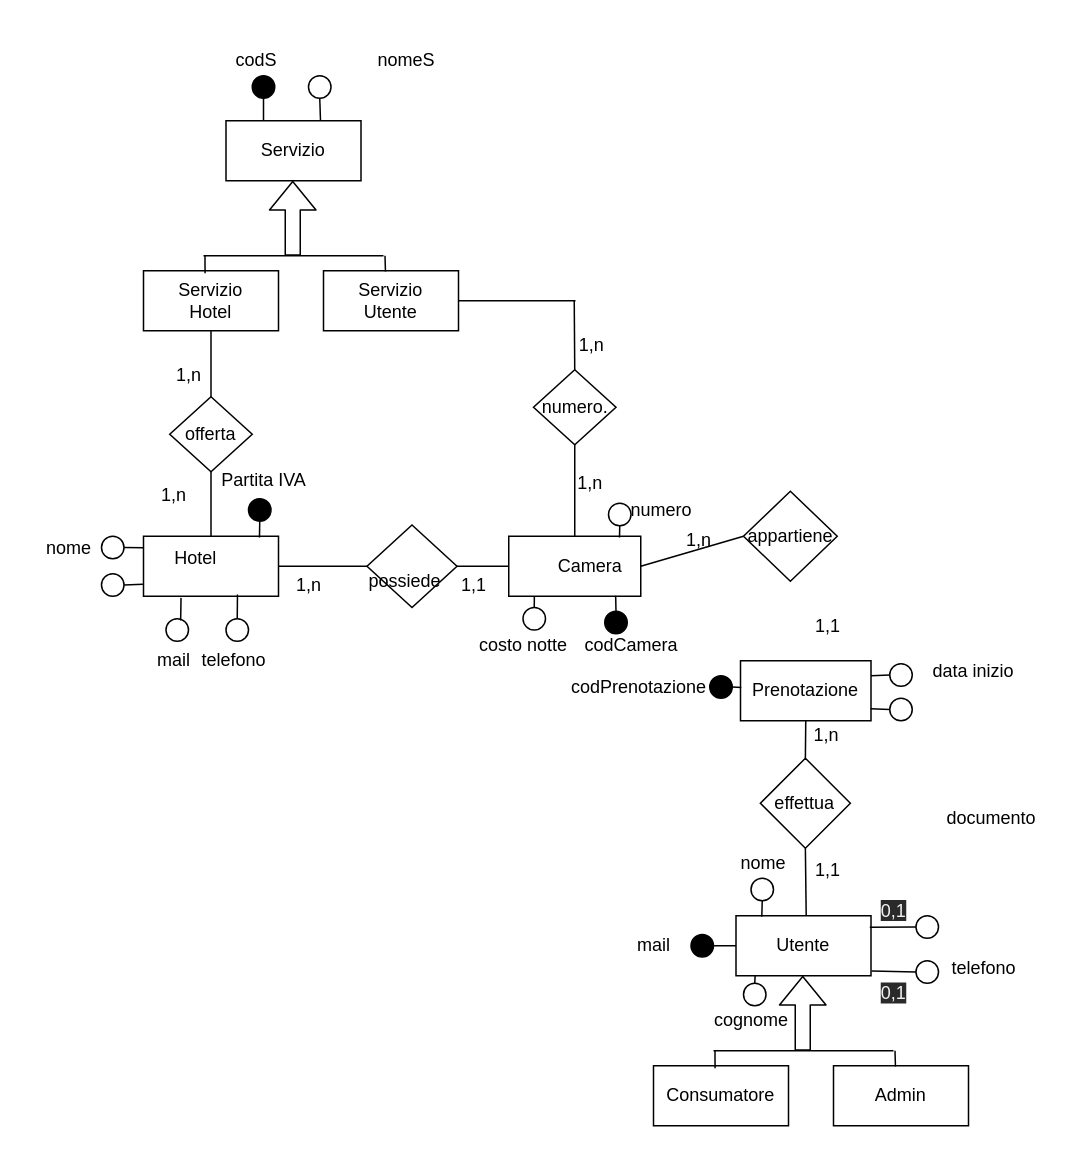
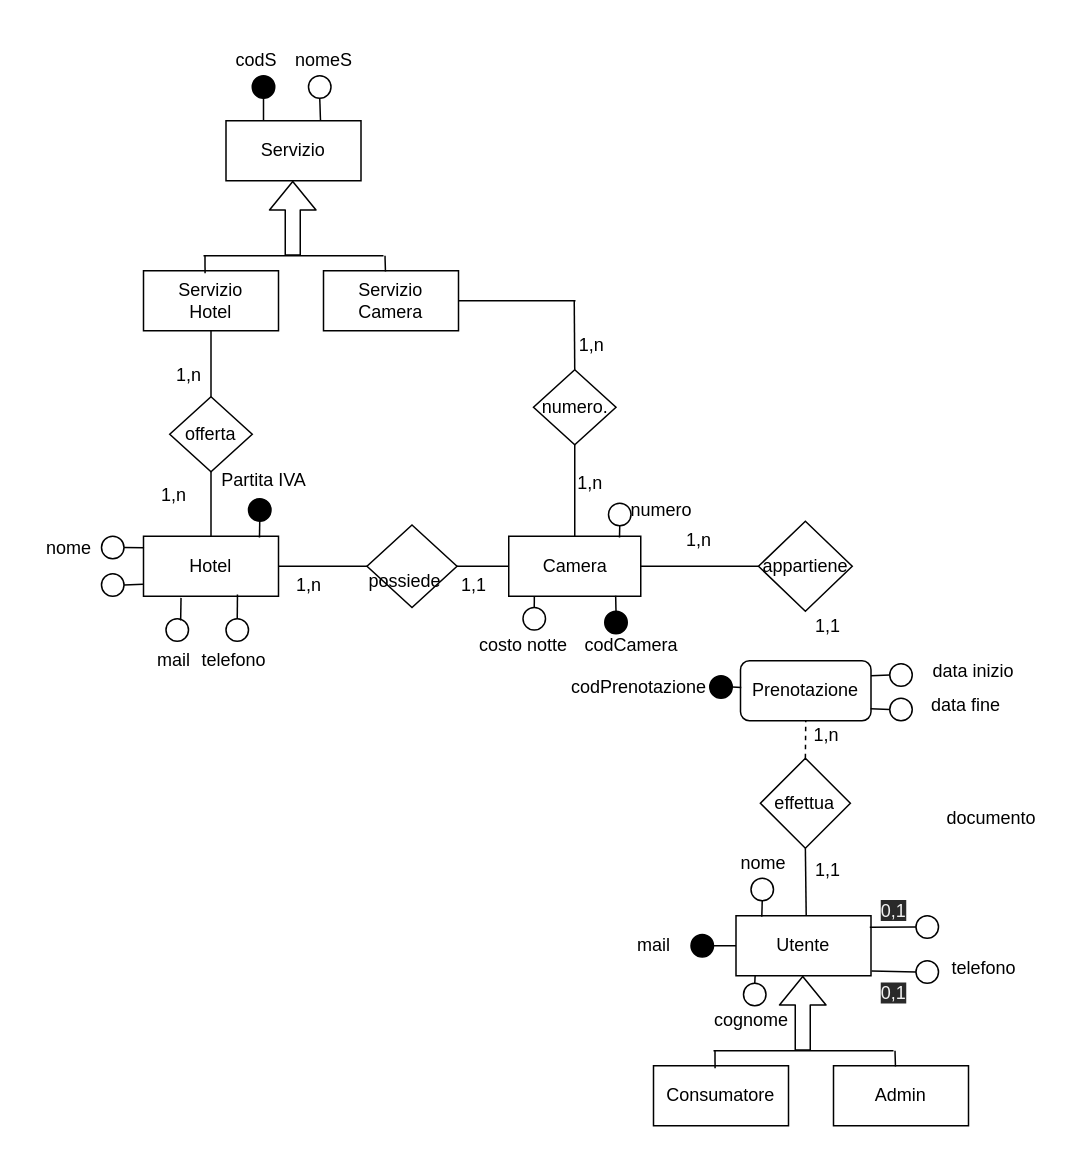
(406, 61) -> (323, 61)
(391, 301) -> (391, 301)
(790, 536) -> (805, 566)
(196, 559) -> (211, 566)
(590, 566) -> (575, 566)
(806, 691) -> (806, 691)
none -> (965, 706)
(805, 738) -> (805, 738)
